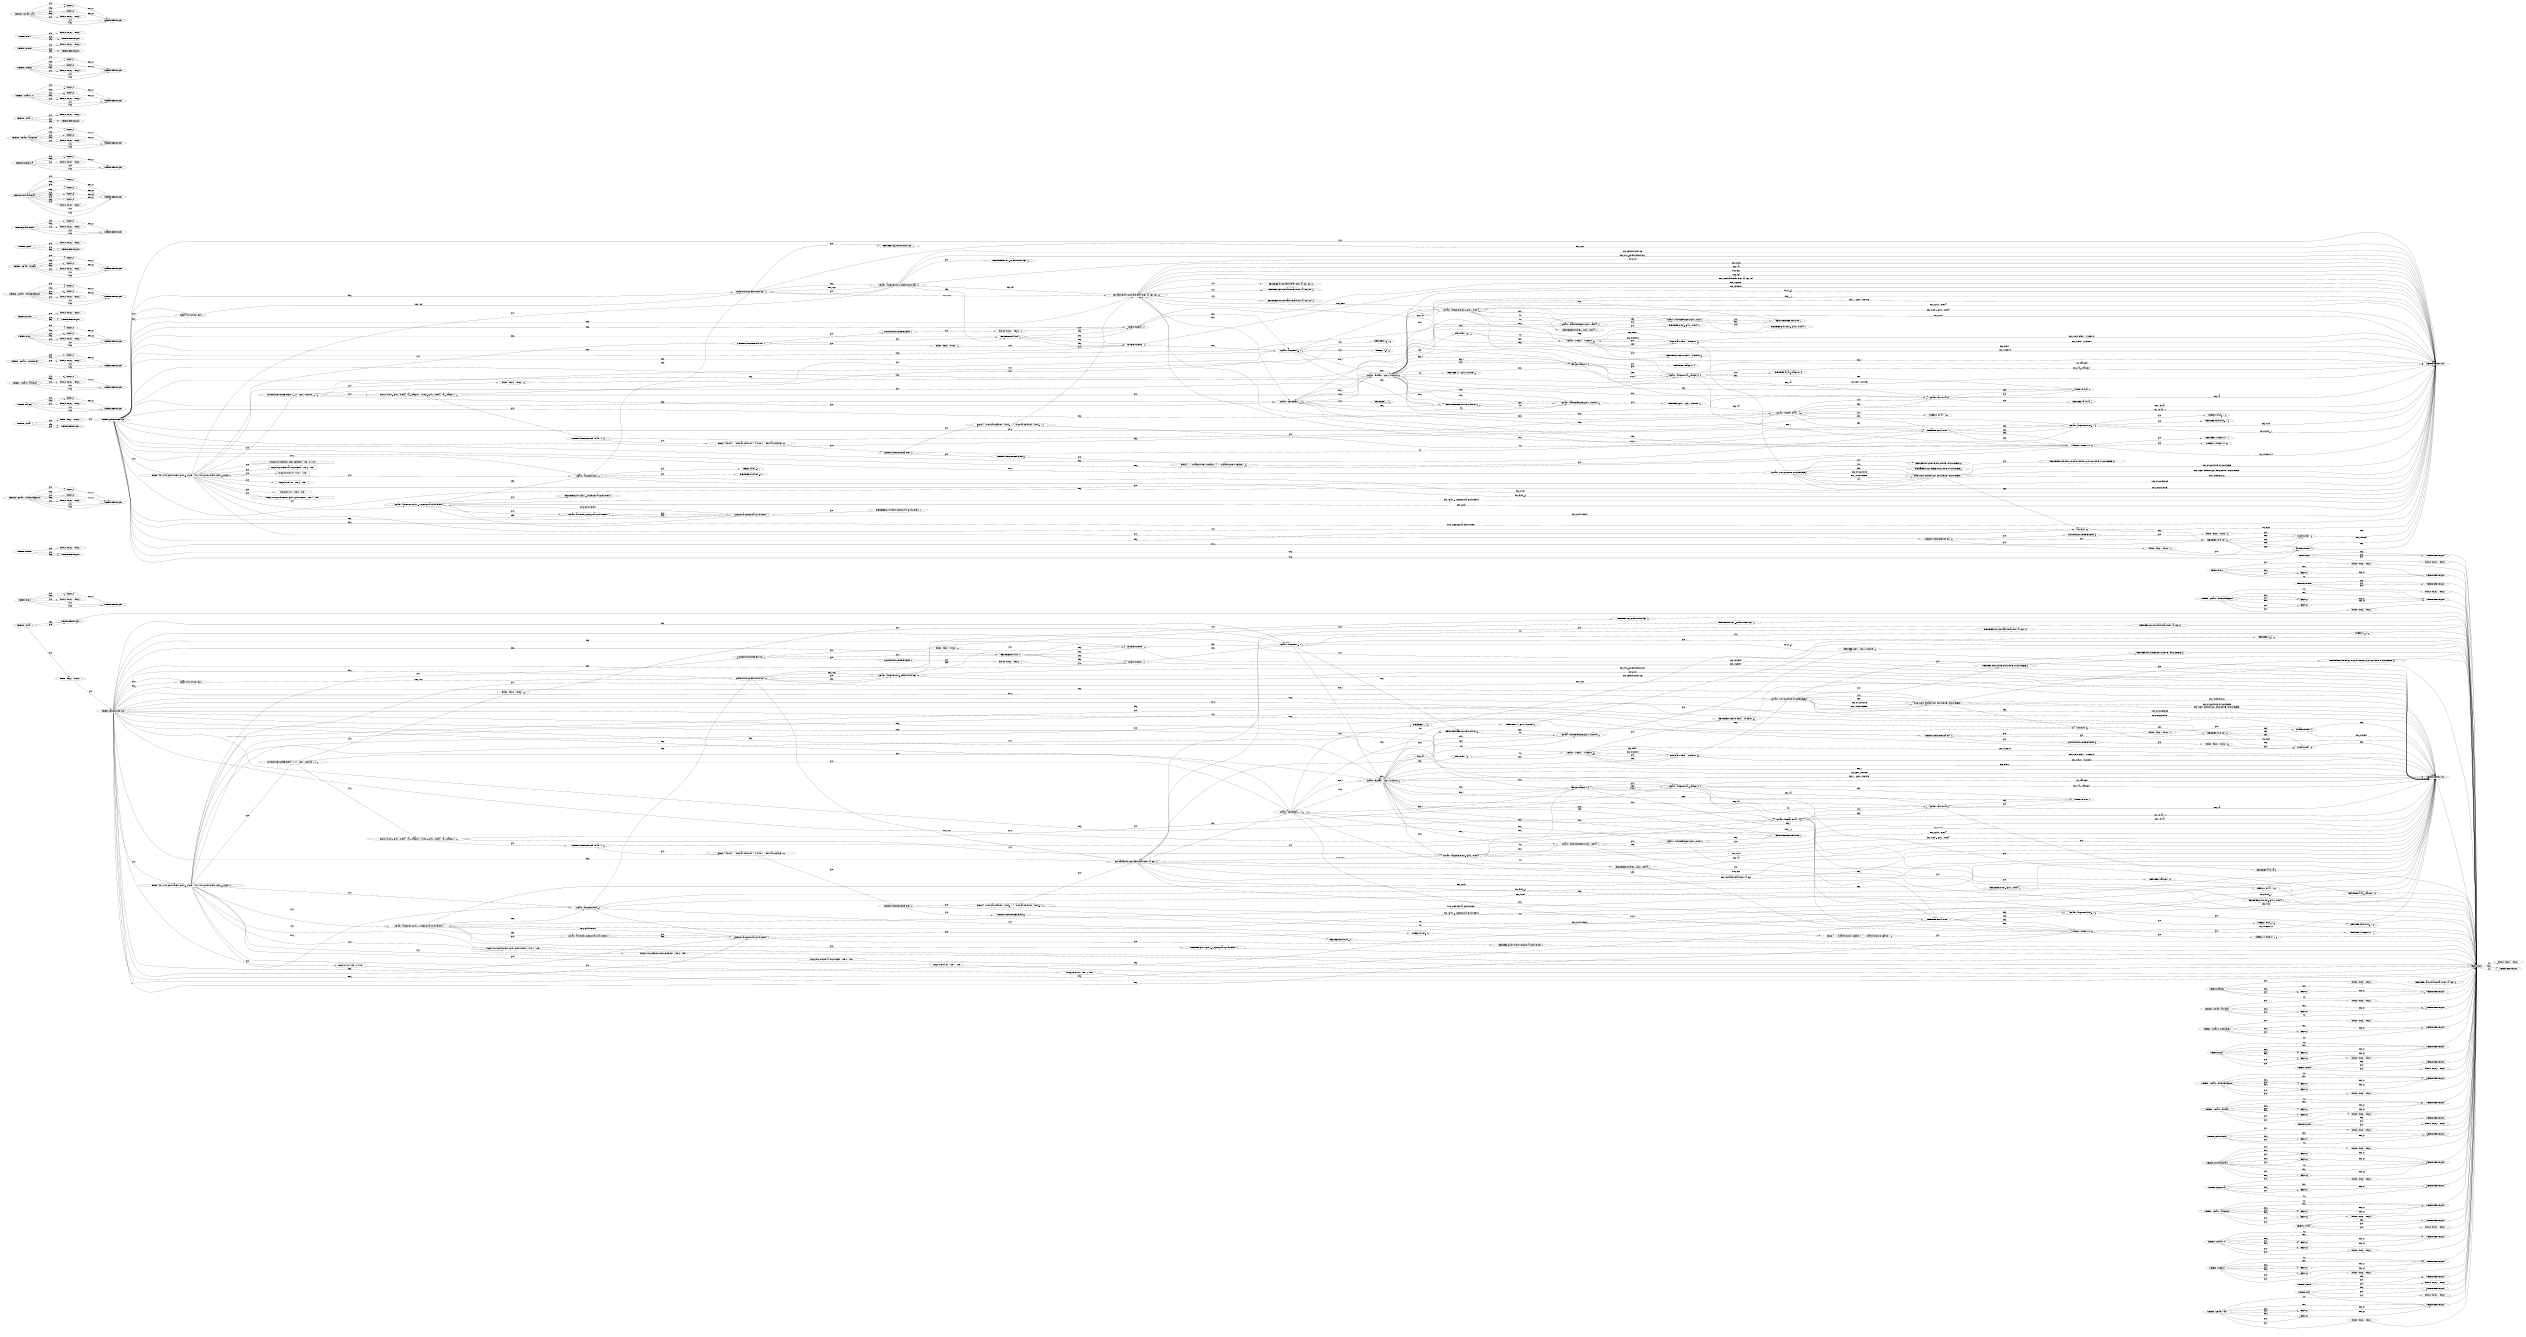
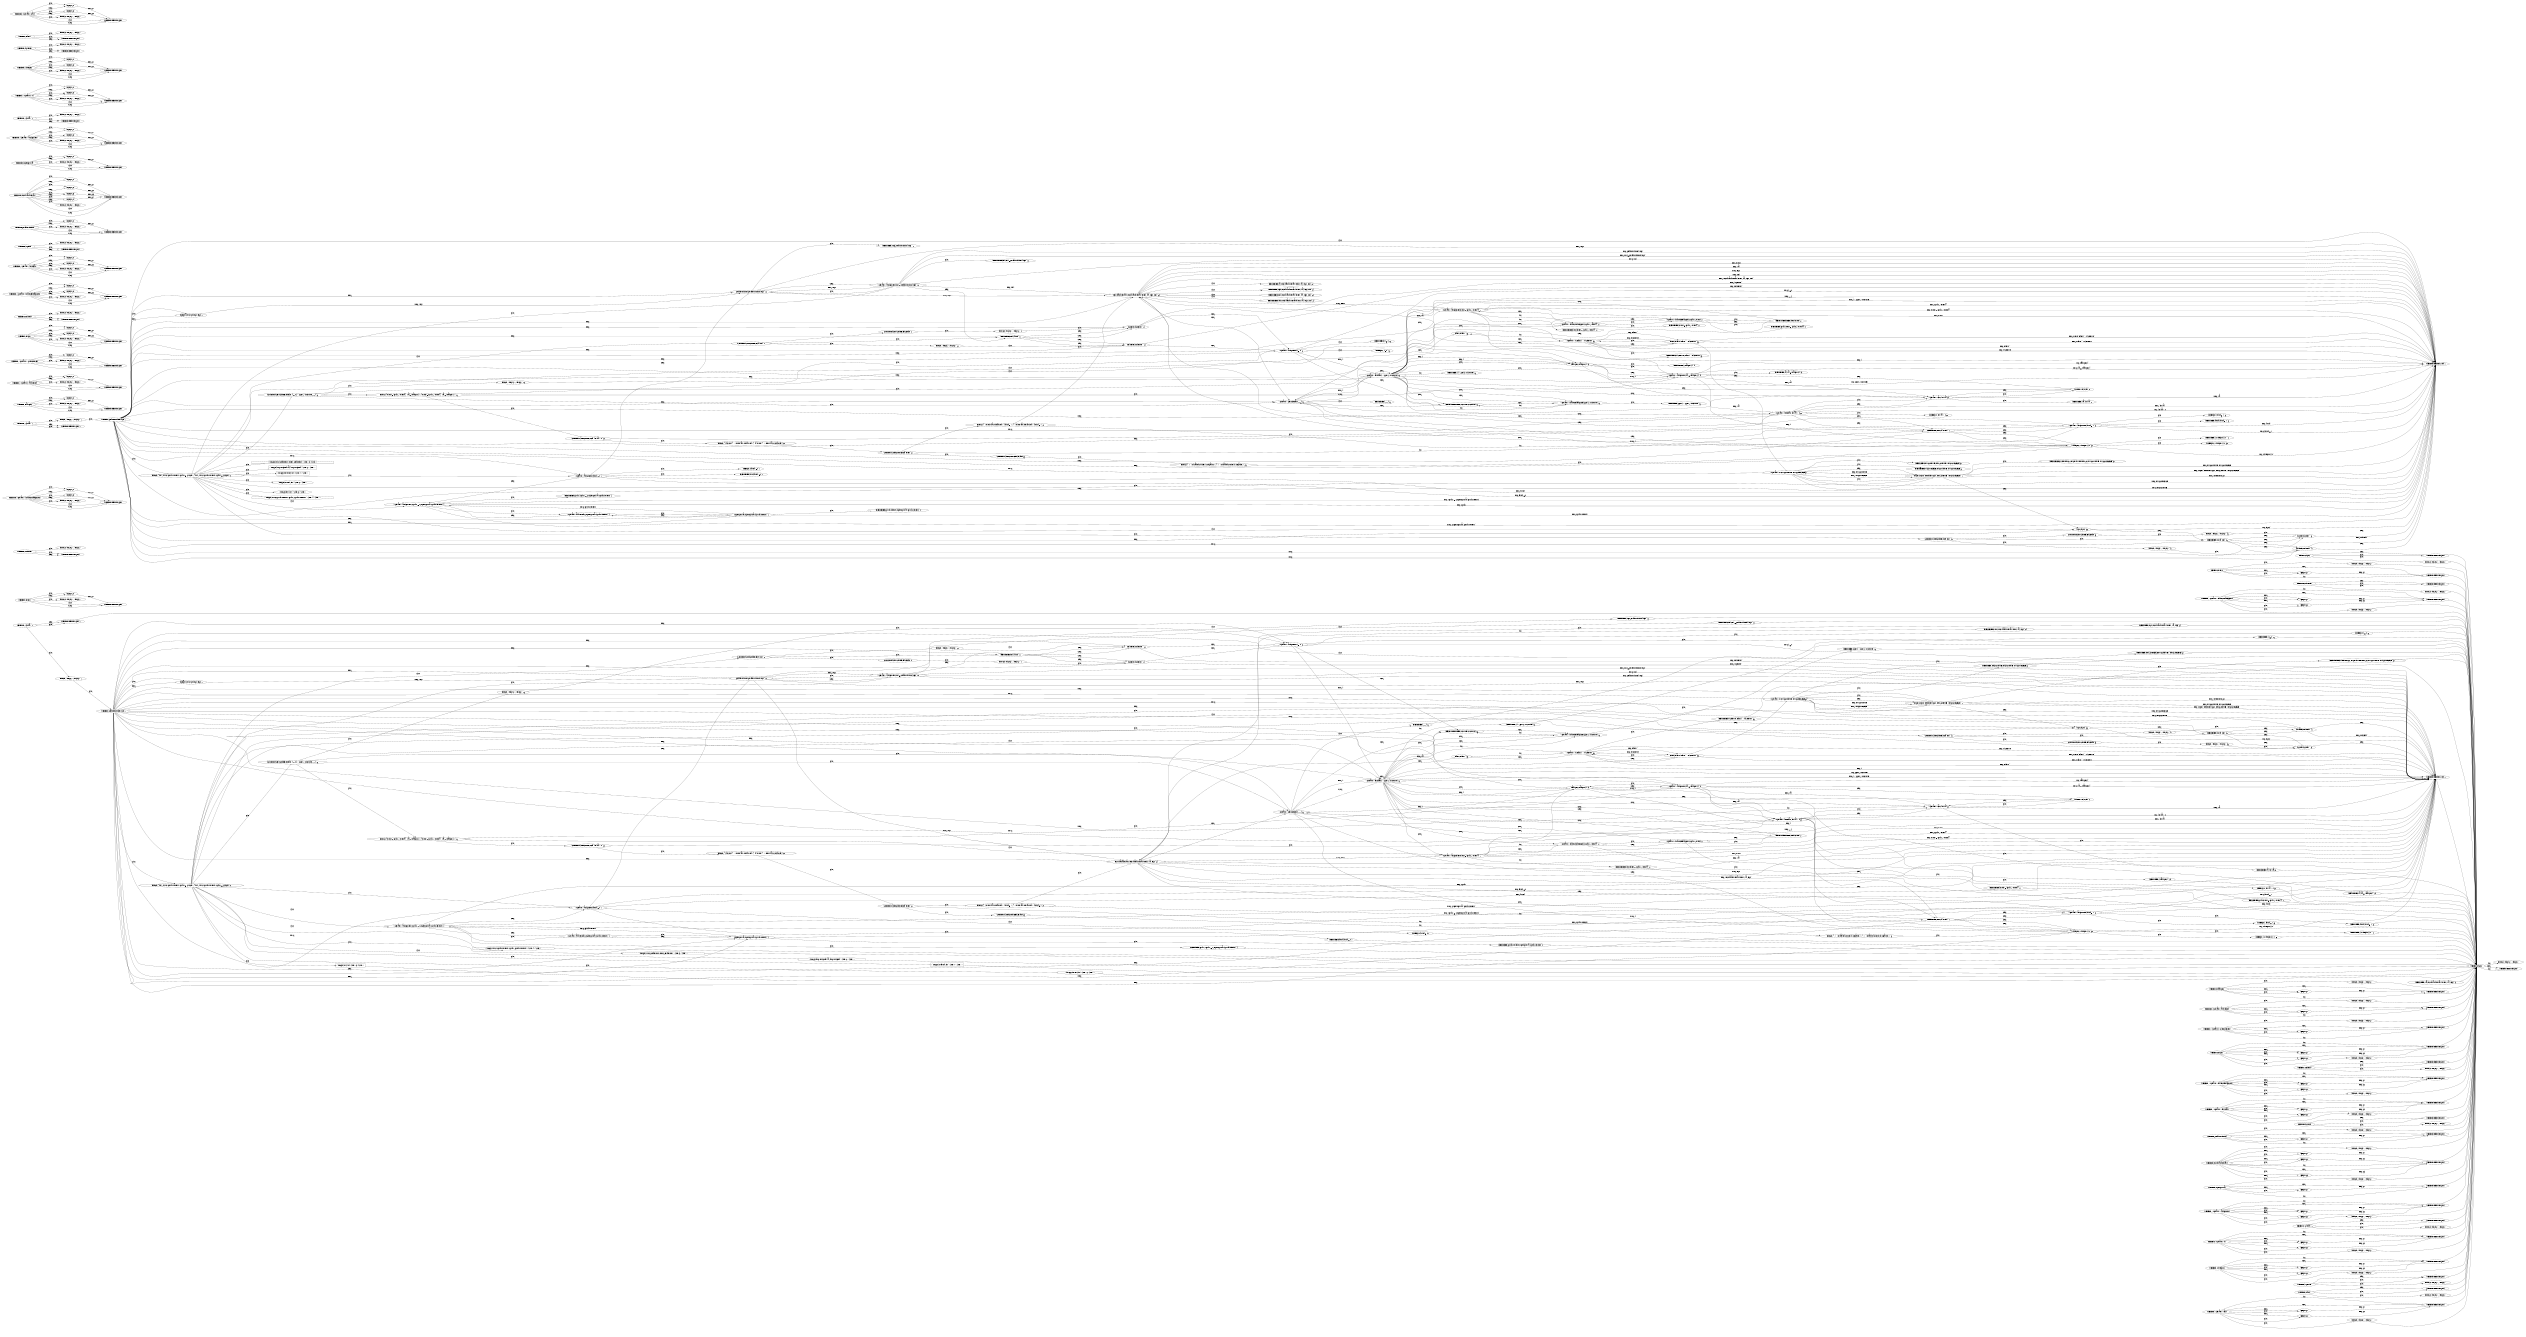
none -> (1291, 295)
